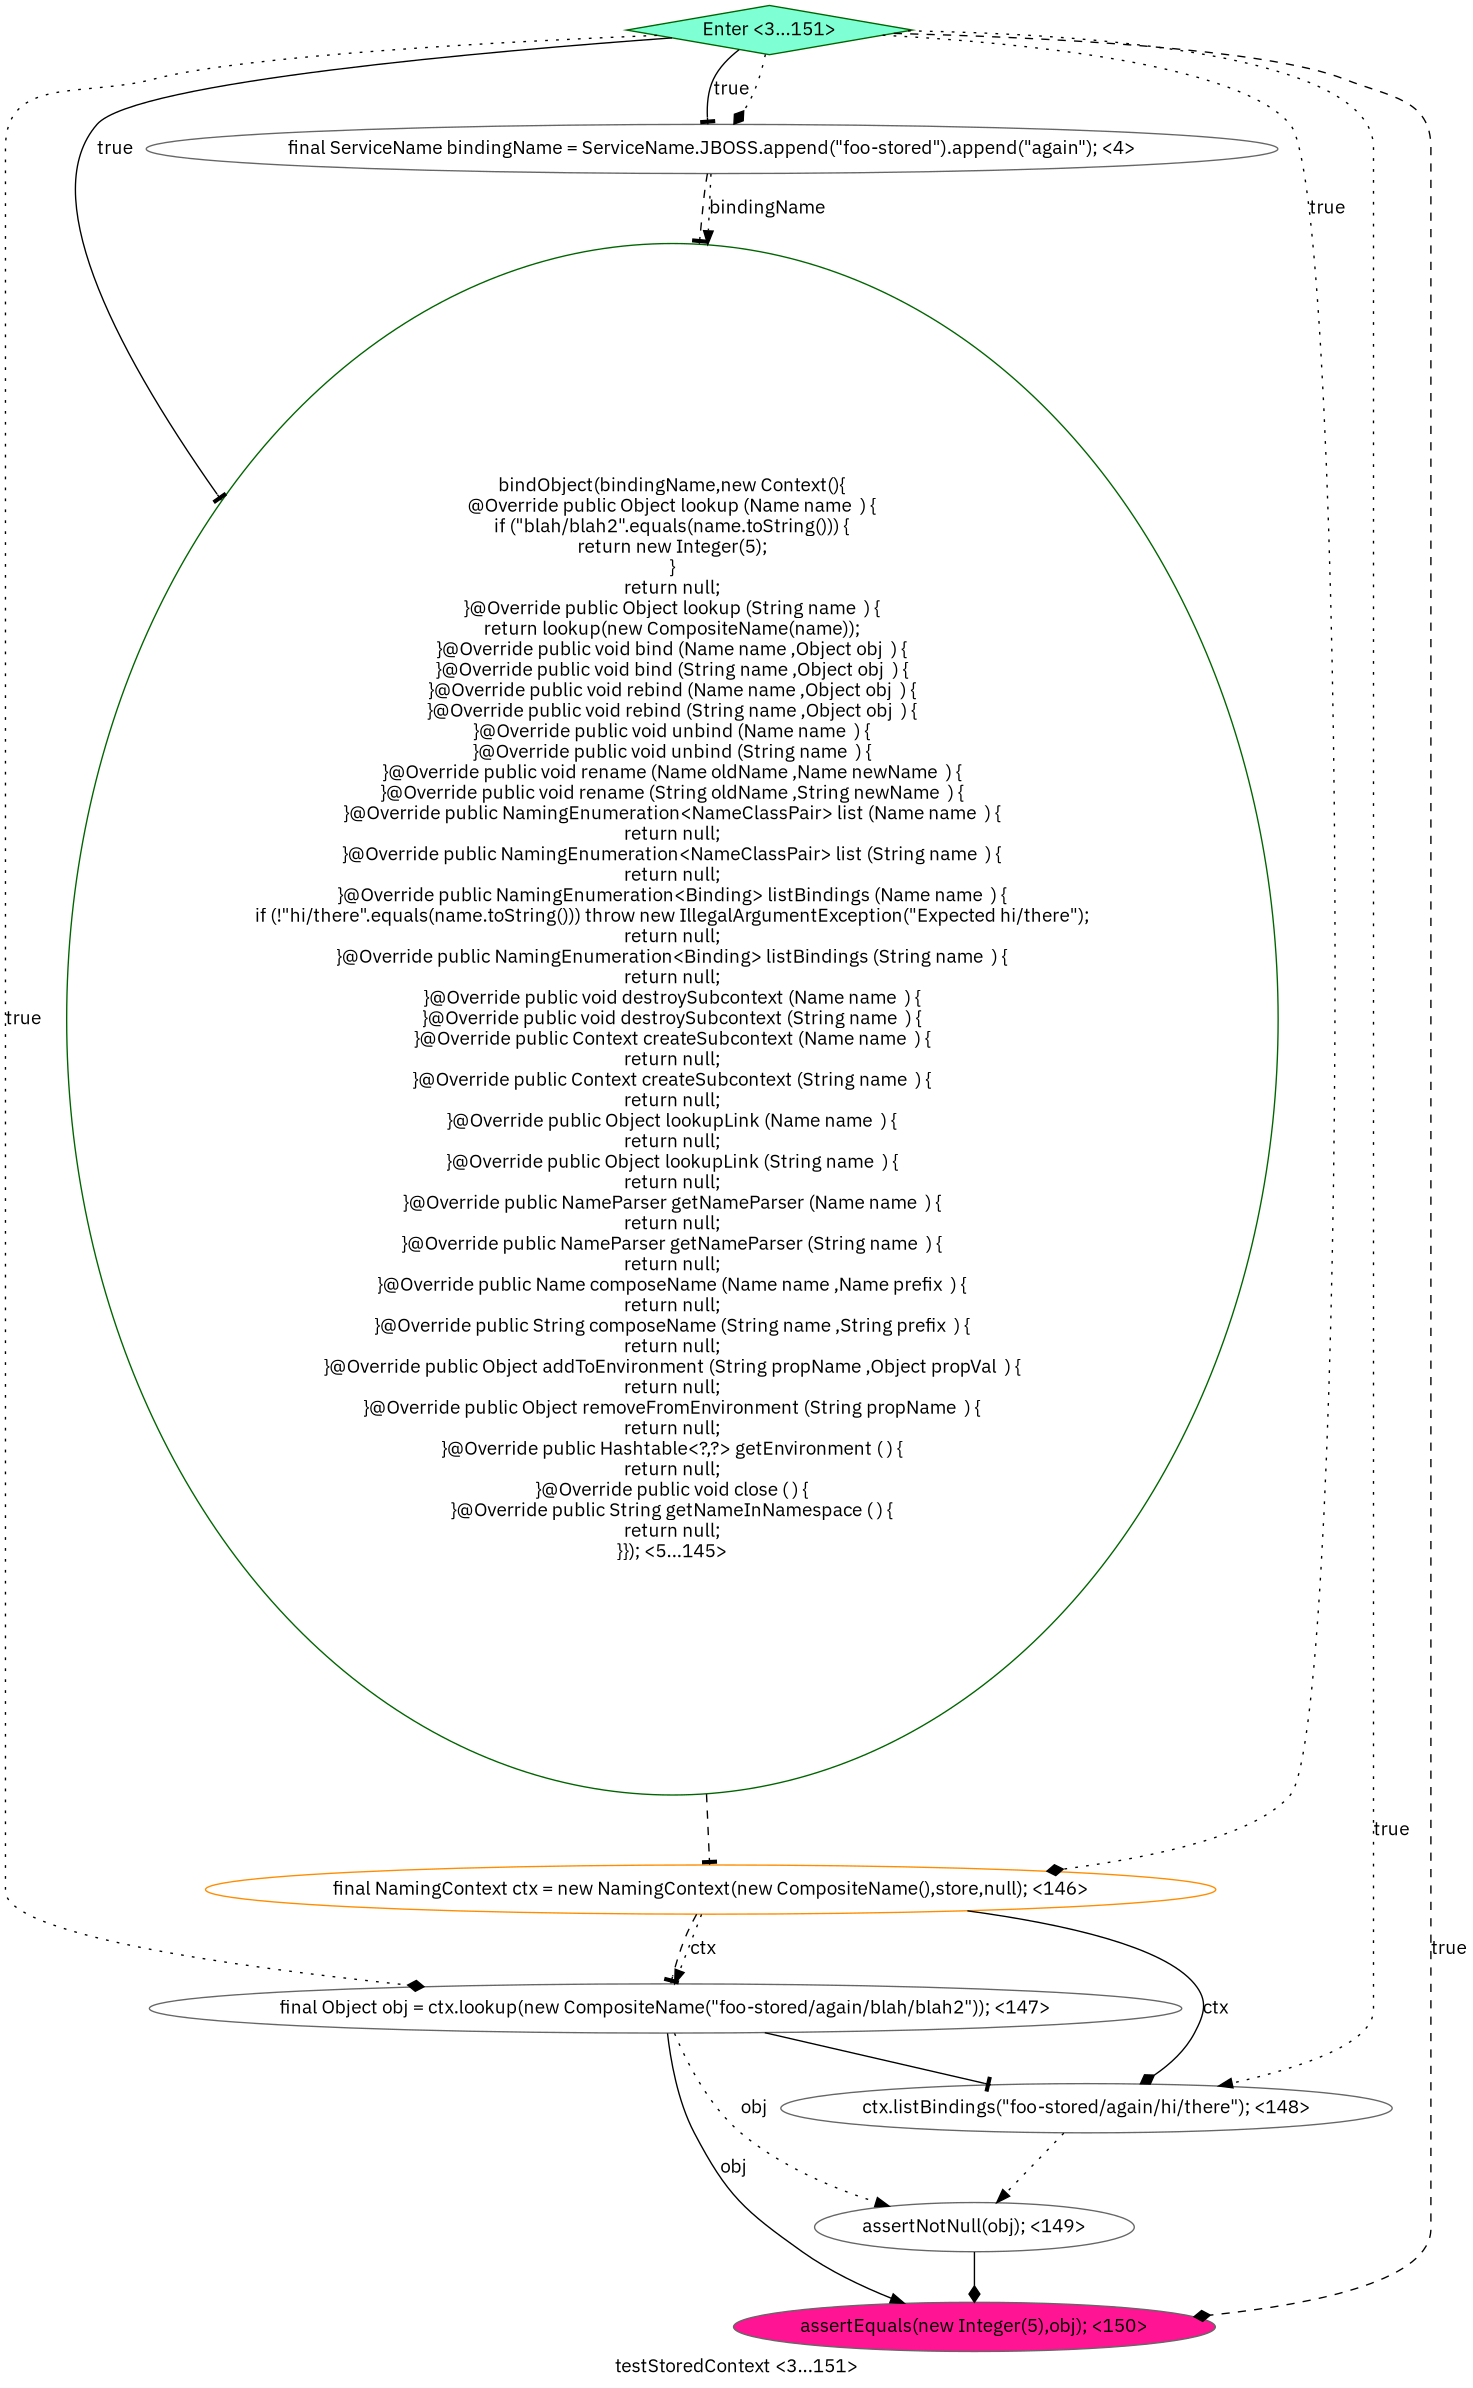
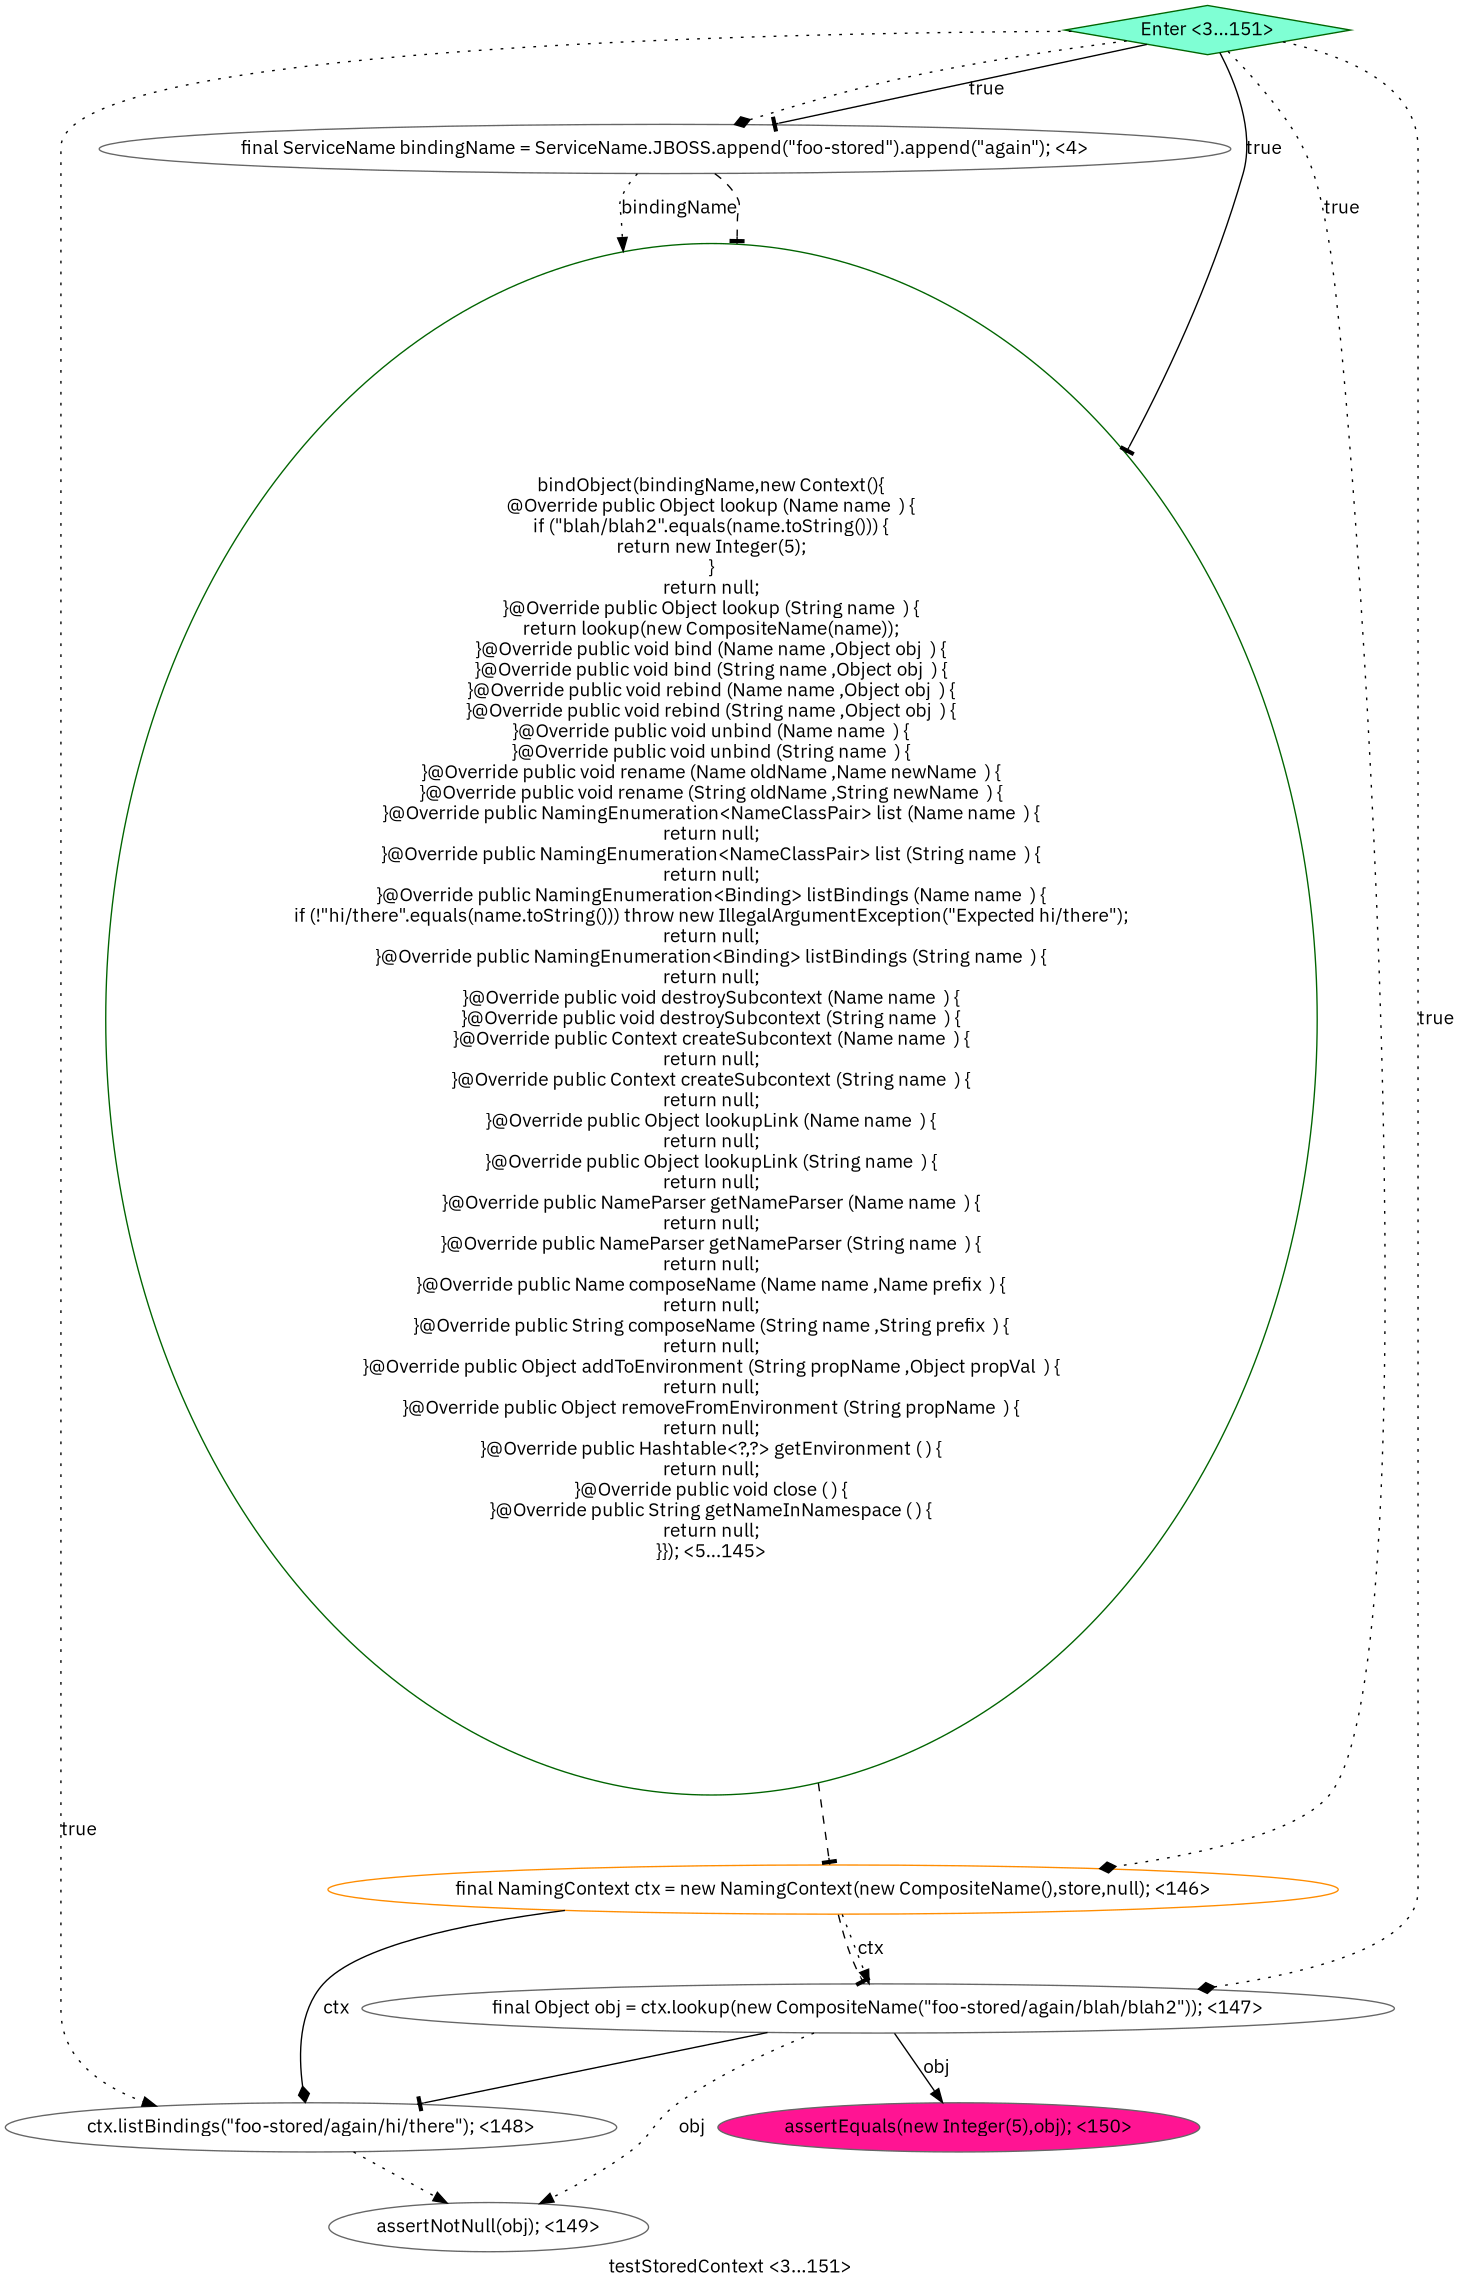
(1431, 1026) -> none
(974, 2269) -> none
